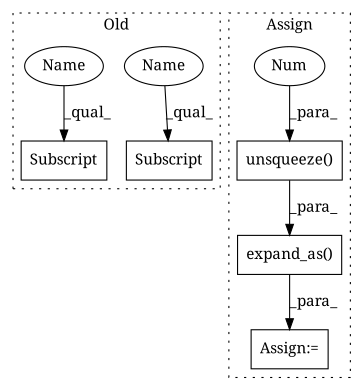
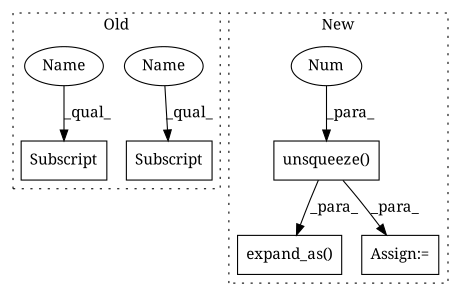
(290, 25) -> (338, 25)
(290, 297) -> (362, 203)
